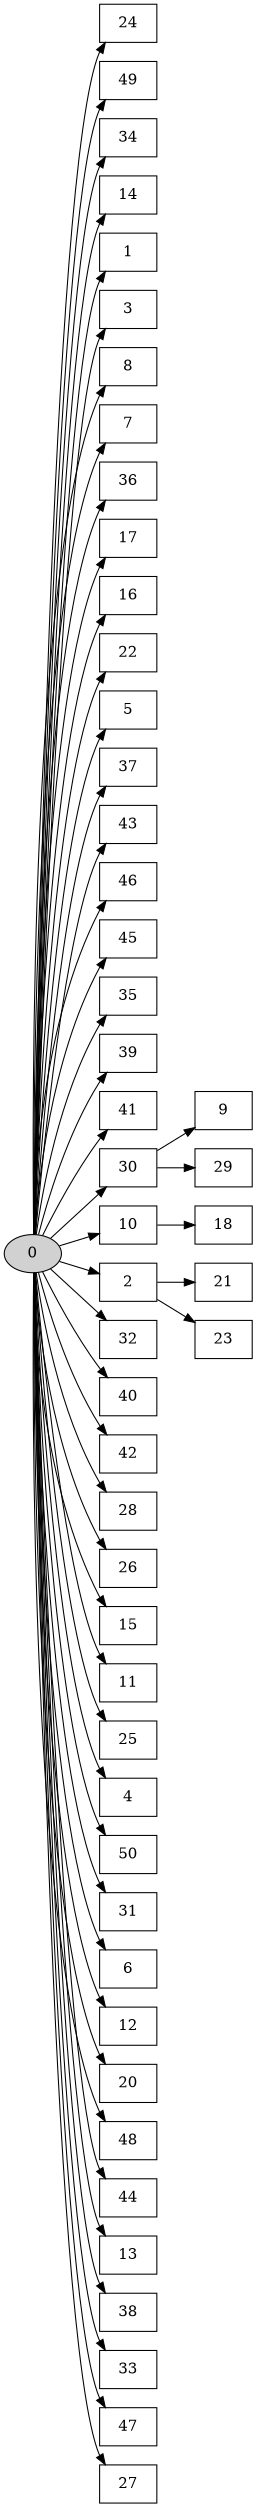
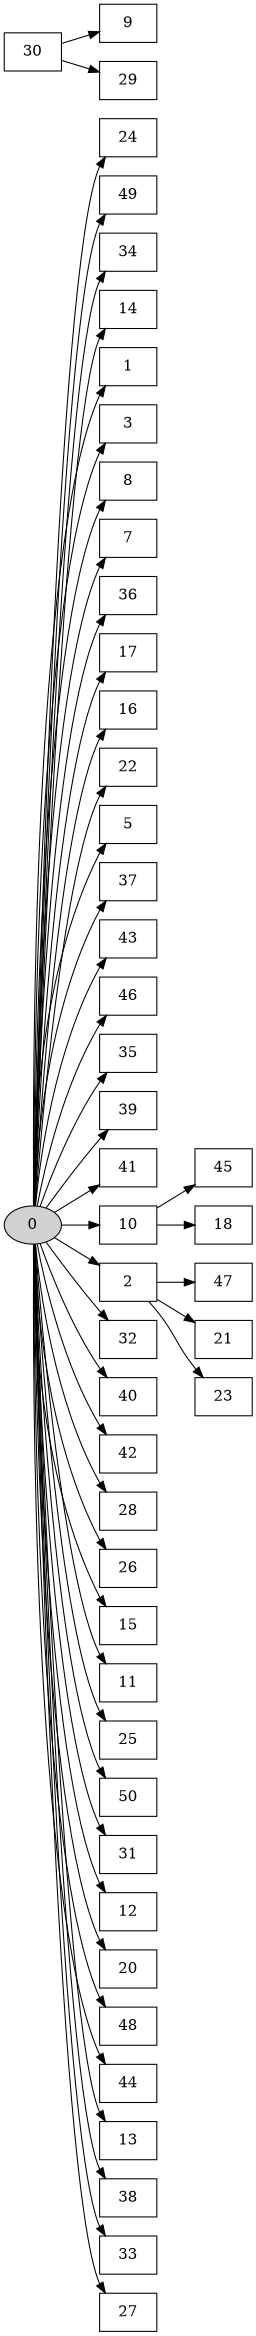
(61, 1070) -> (171, 1199)
(75, 1216) -> none
(128, 1797) -> none
(50, 1837) -> (171, 1282)
(128, 1969) -> none
